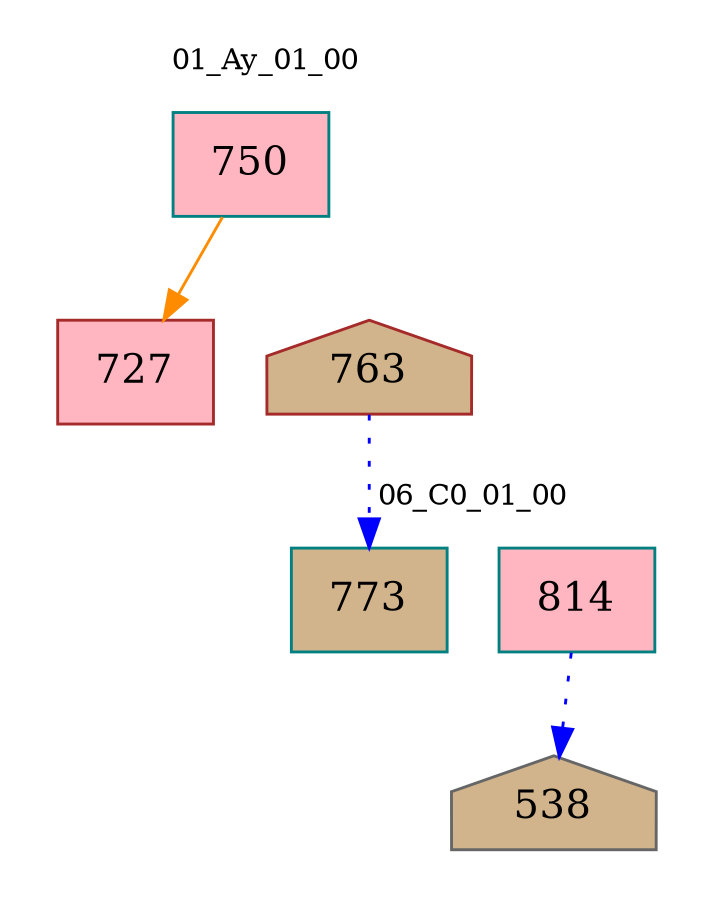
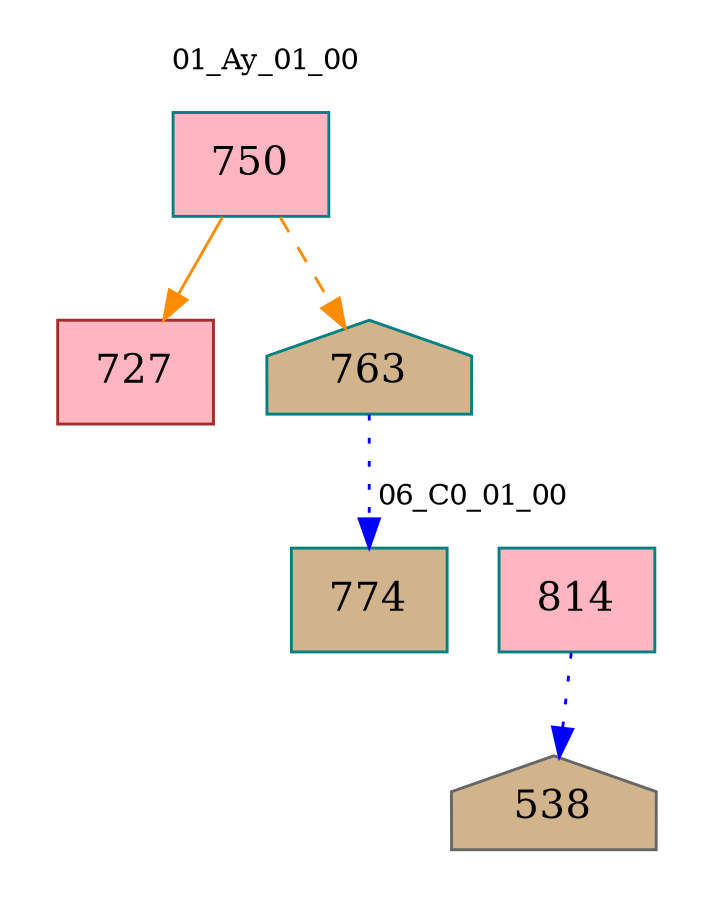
none -> (305, 260)
(369, 372) -> (369, 372)
(369, 600) -> (369, 600)
